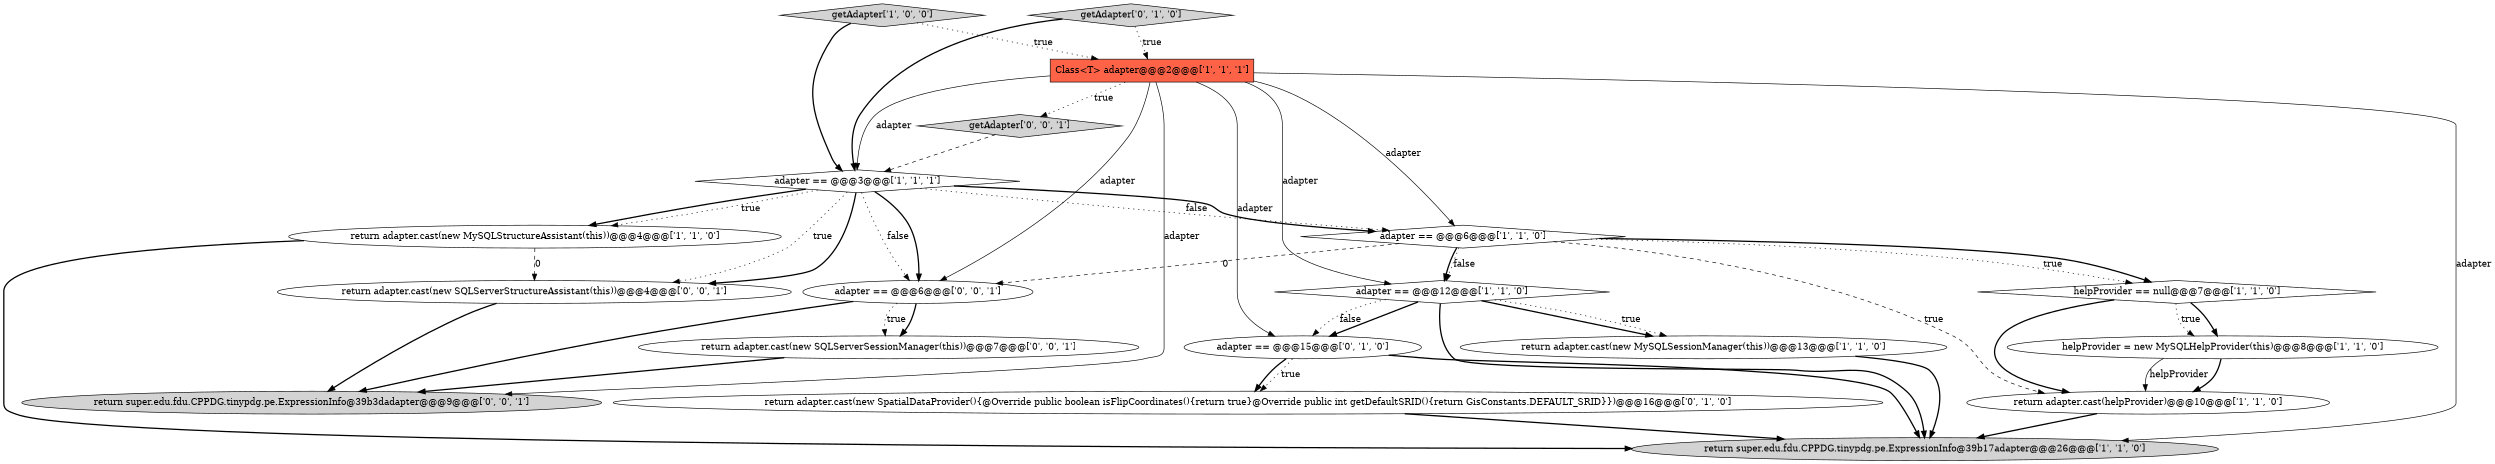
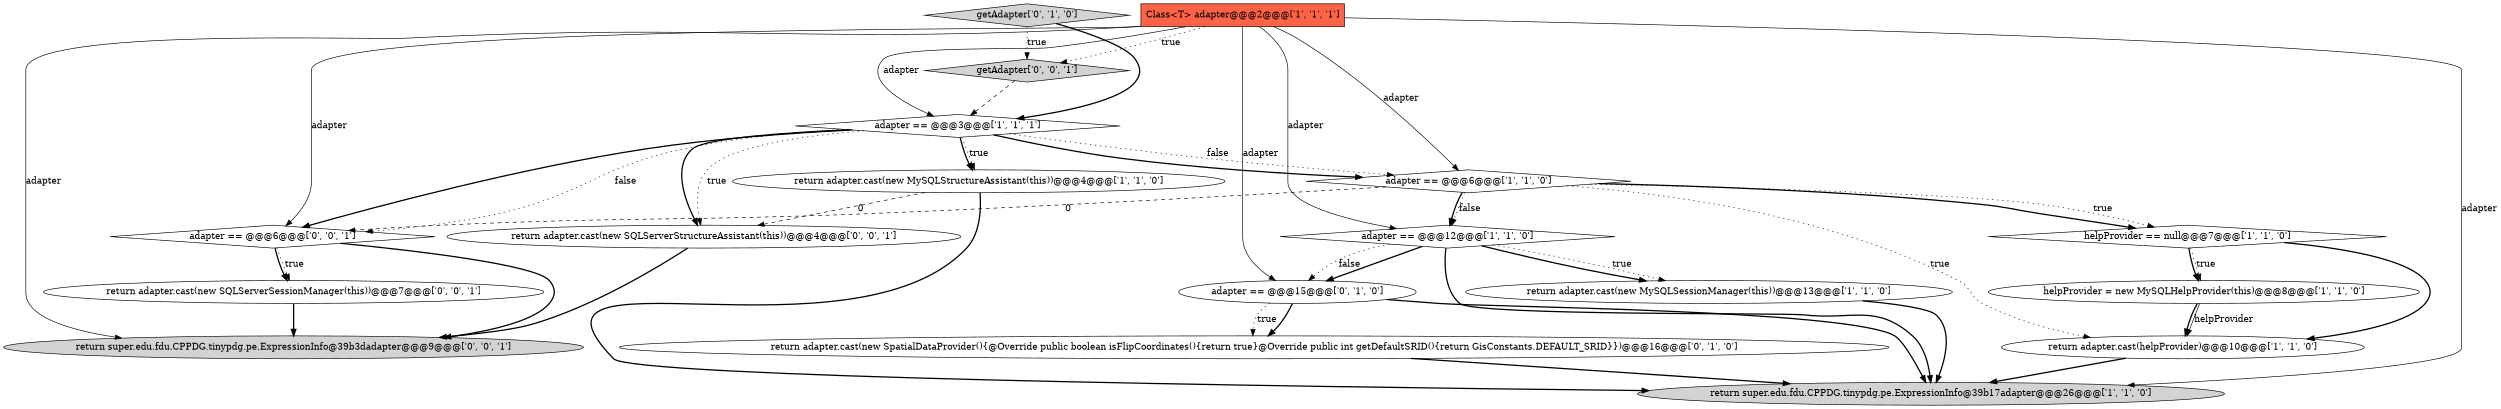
(882, 15) -> none
(1140, 40) -> (1027, 40)
(1808, 284) -> (1835, 232)
(918, 292) -> (273, 237)
